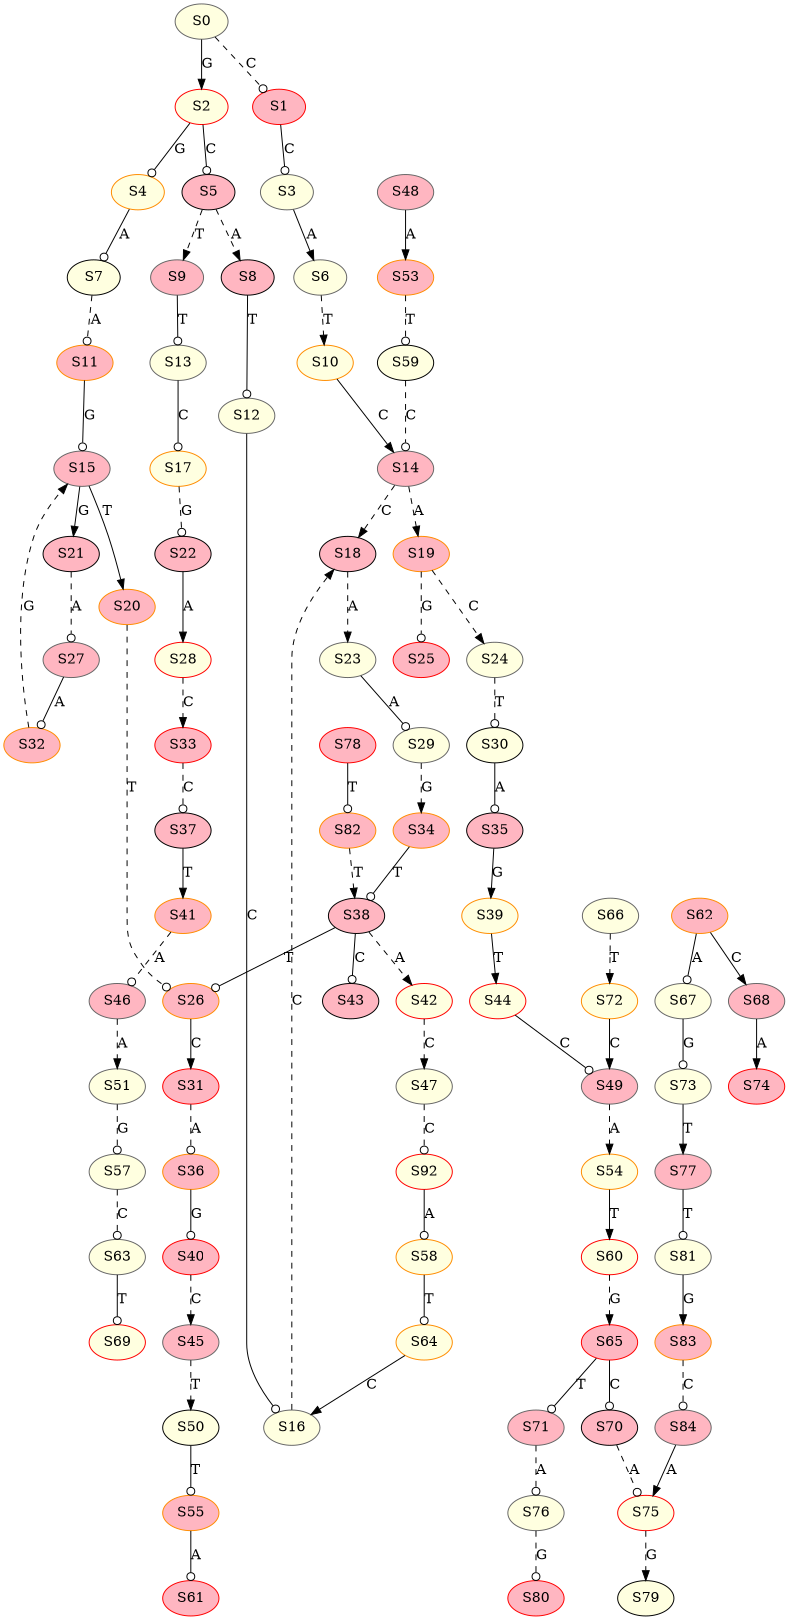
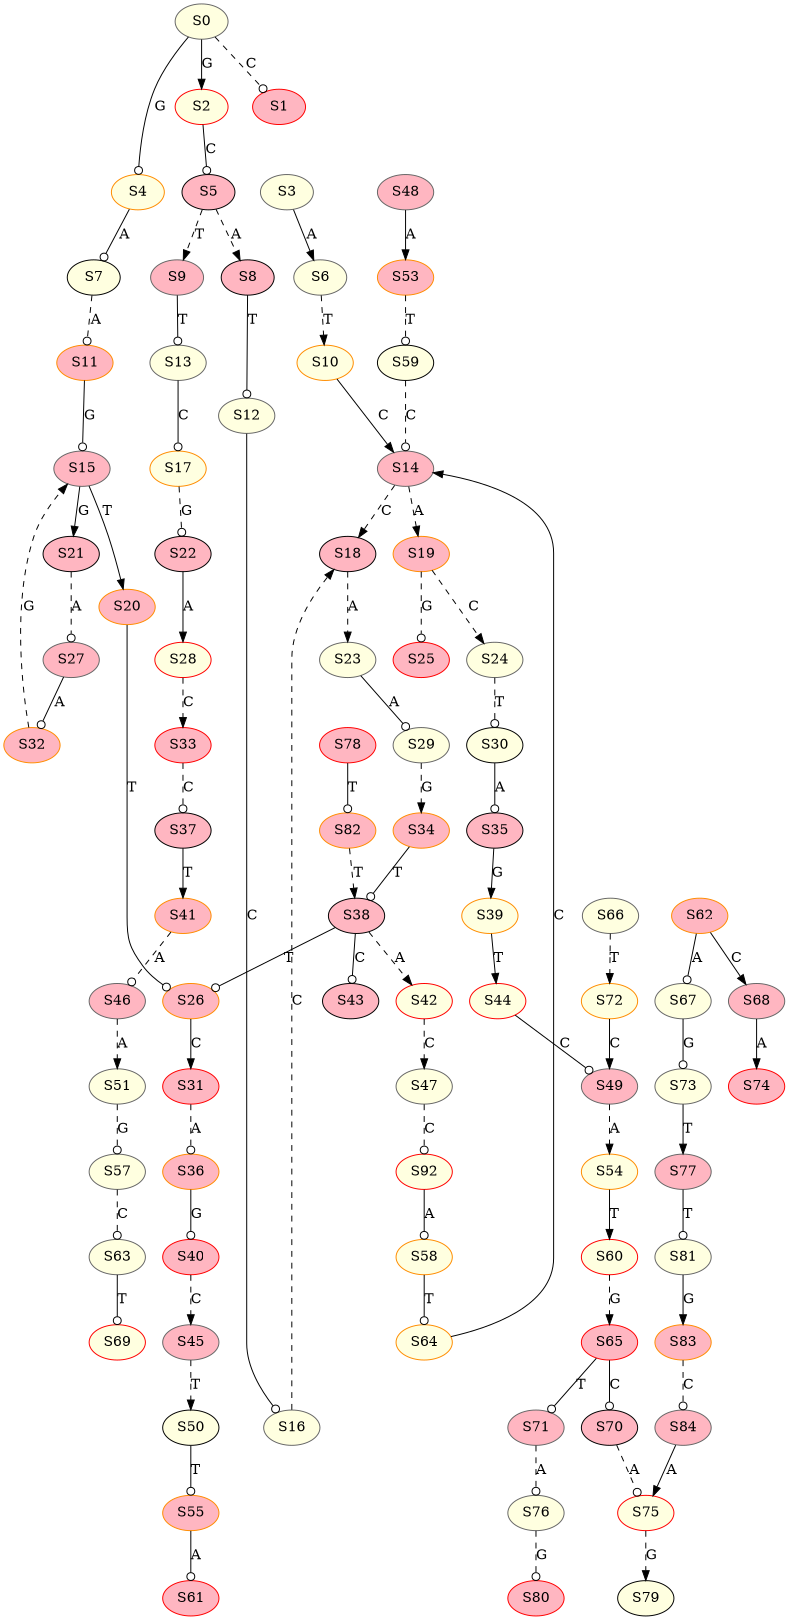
(172, 146) -> (152, 97)
(283, 146) -> none
(127, 811) -> (127, 811)
(362, 1382) -> (554, 901)
